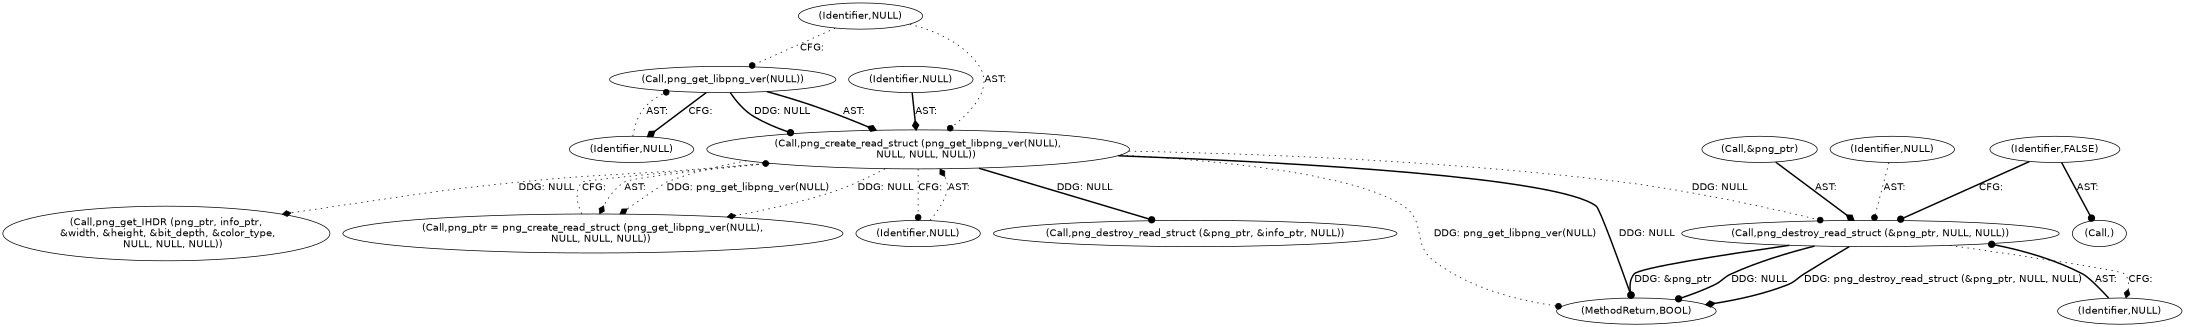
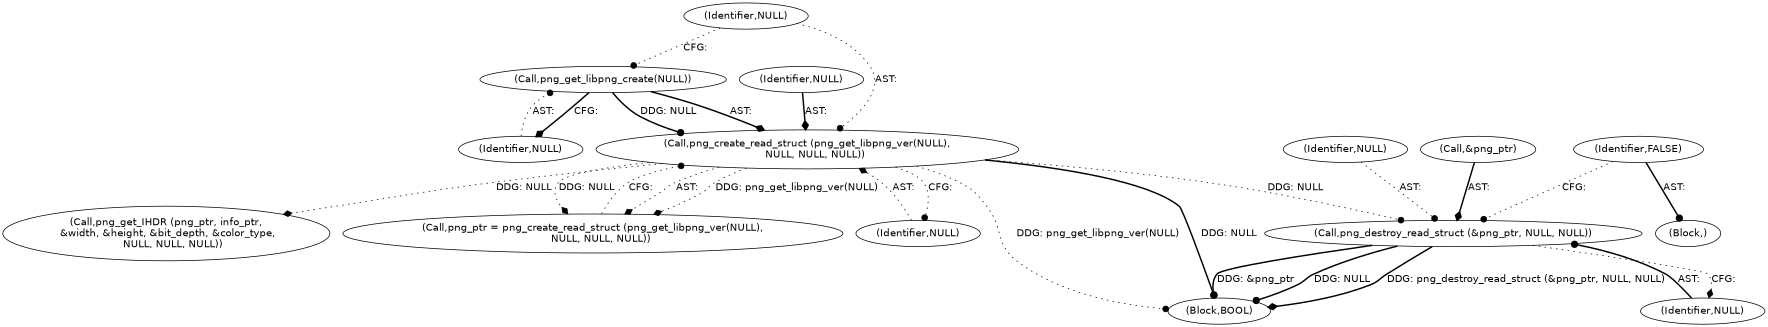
(723, 79) -> (603, 79)
(1966, 190) -> (1550, 190)
(1195, 233) -> none
(2099, 233) -> (1688, 233)
(1636, 311) -> (1219, 311)
